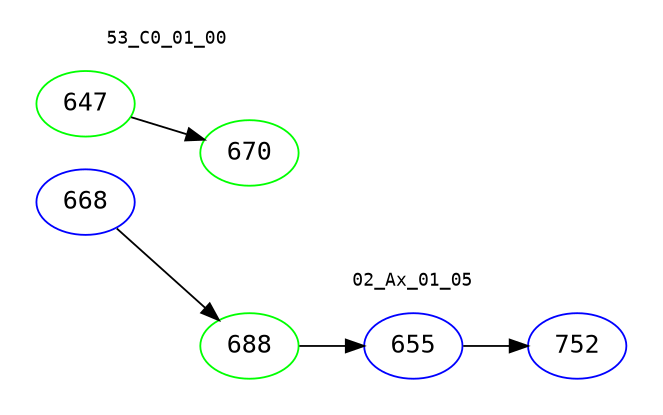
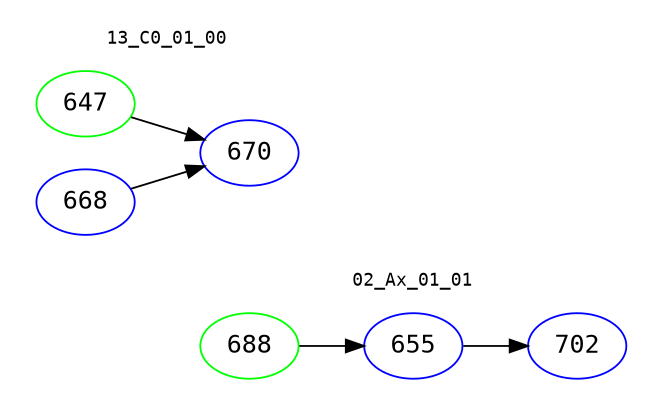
(168, 39) -> (168, 39)
(249, 153) -> (249, 153)
(161, 268) -> (159, 180)
(413, 281) -> (413, 281)
(577, 346) -> (577, 346)
